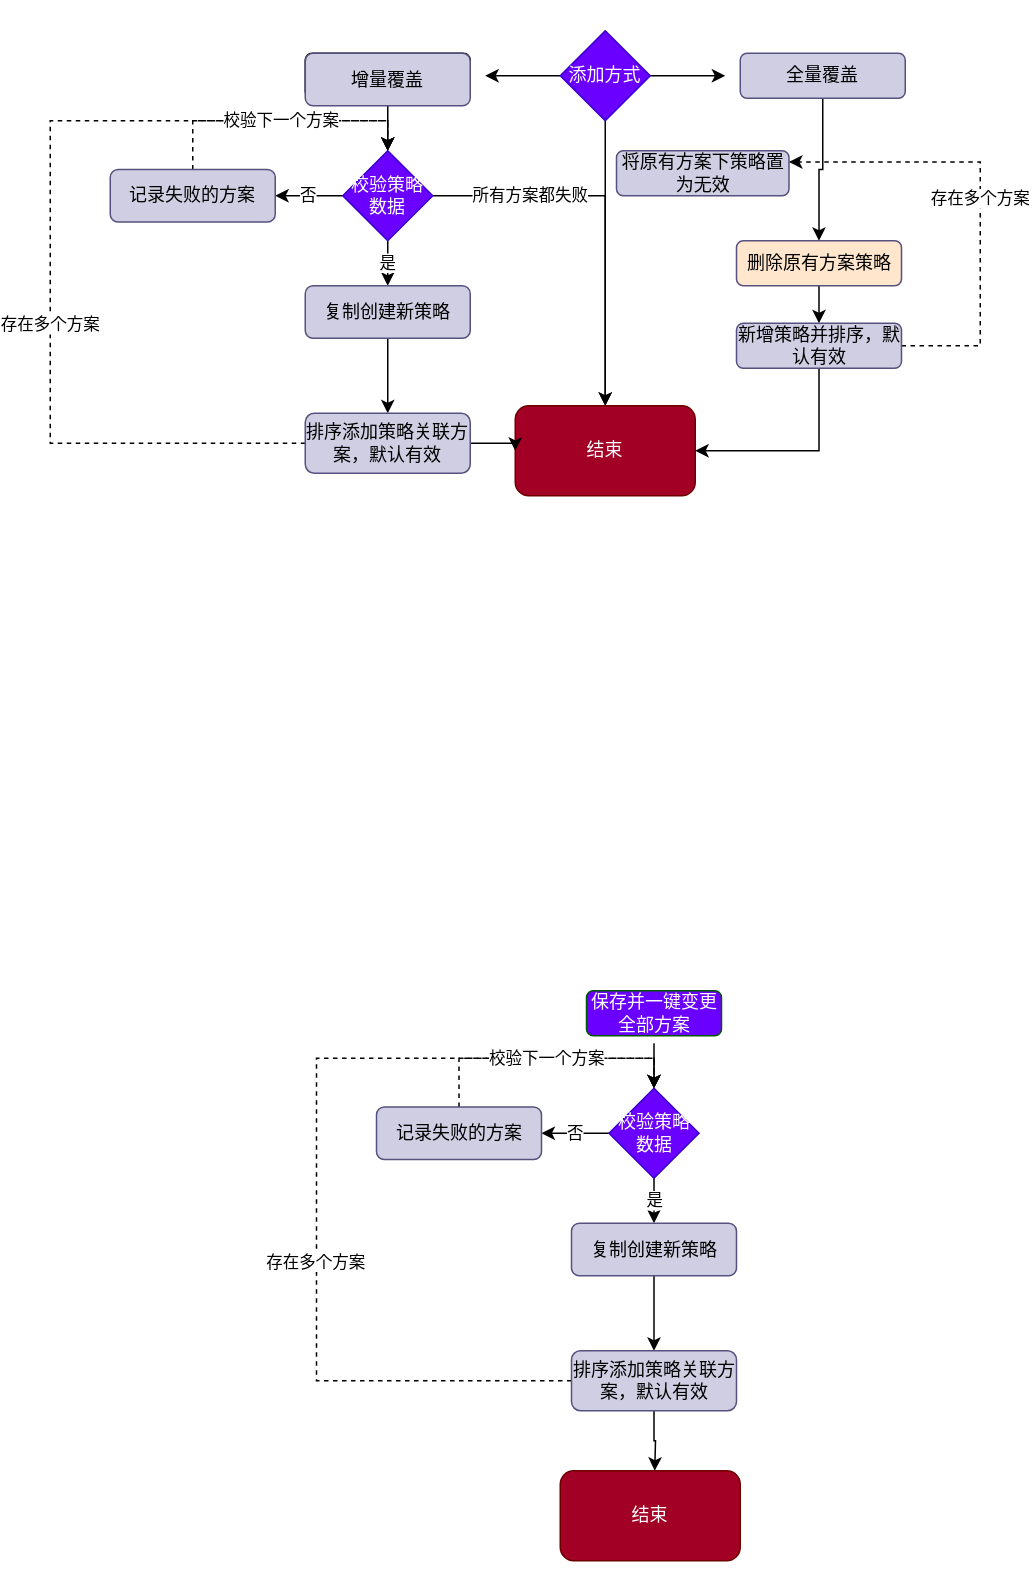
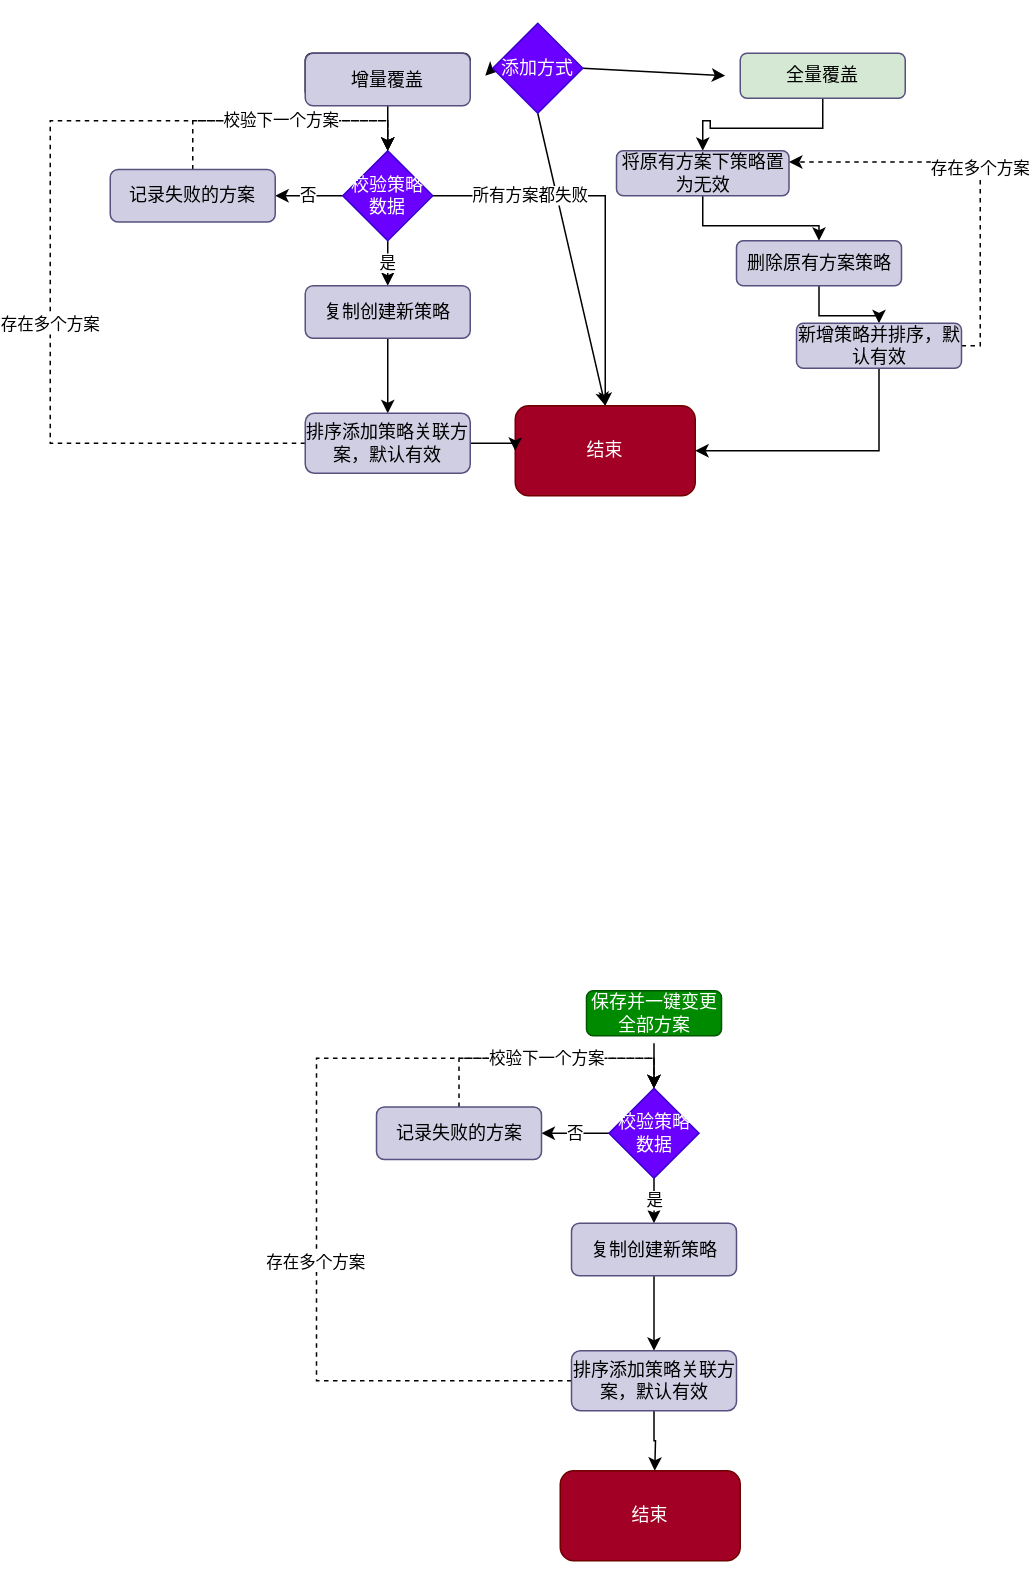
(605, 76) -> (538, 68)
(823, 76) -> (823, 76)
(819, 173) -> (751, 128)
none -> (745, 226)
(819, 263) -> (819, 263)
(819, 346) -> (879, 346)
(654, 1013) -> (654, 1013)
